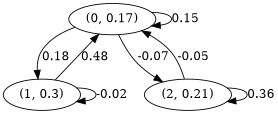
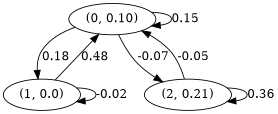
(112, 19) -> (112, 19)
(42, 95) -> (42, 95)
